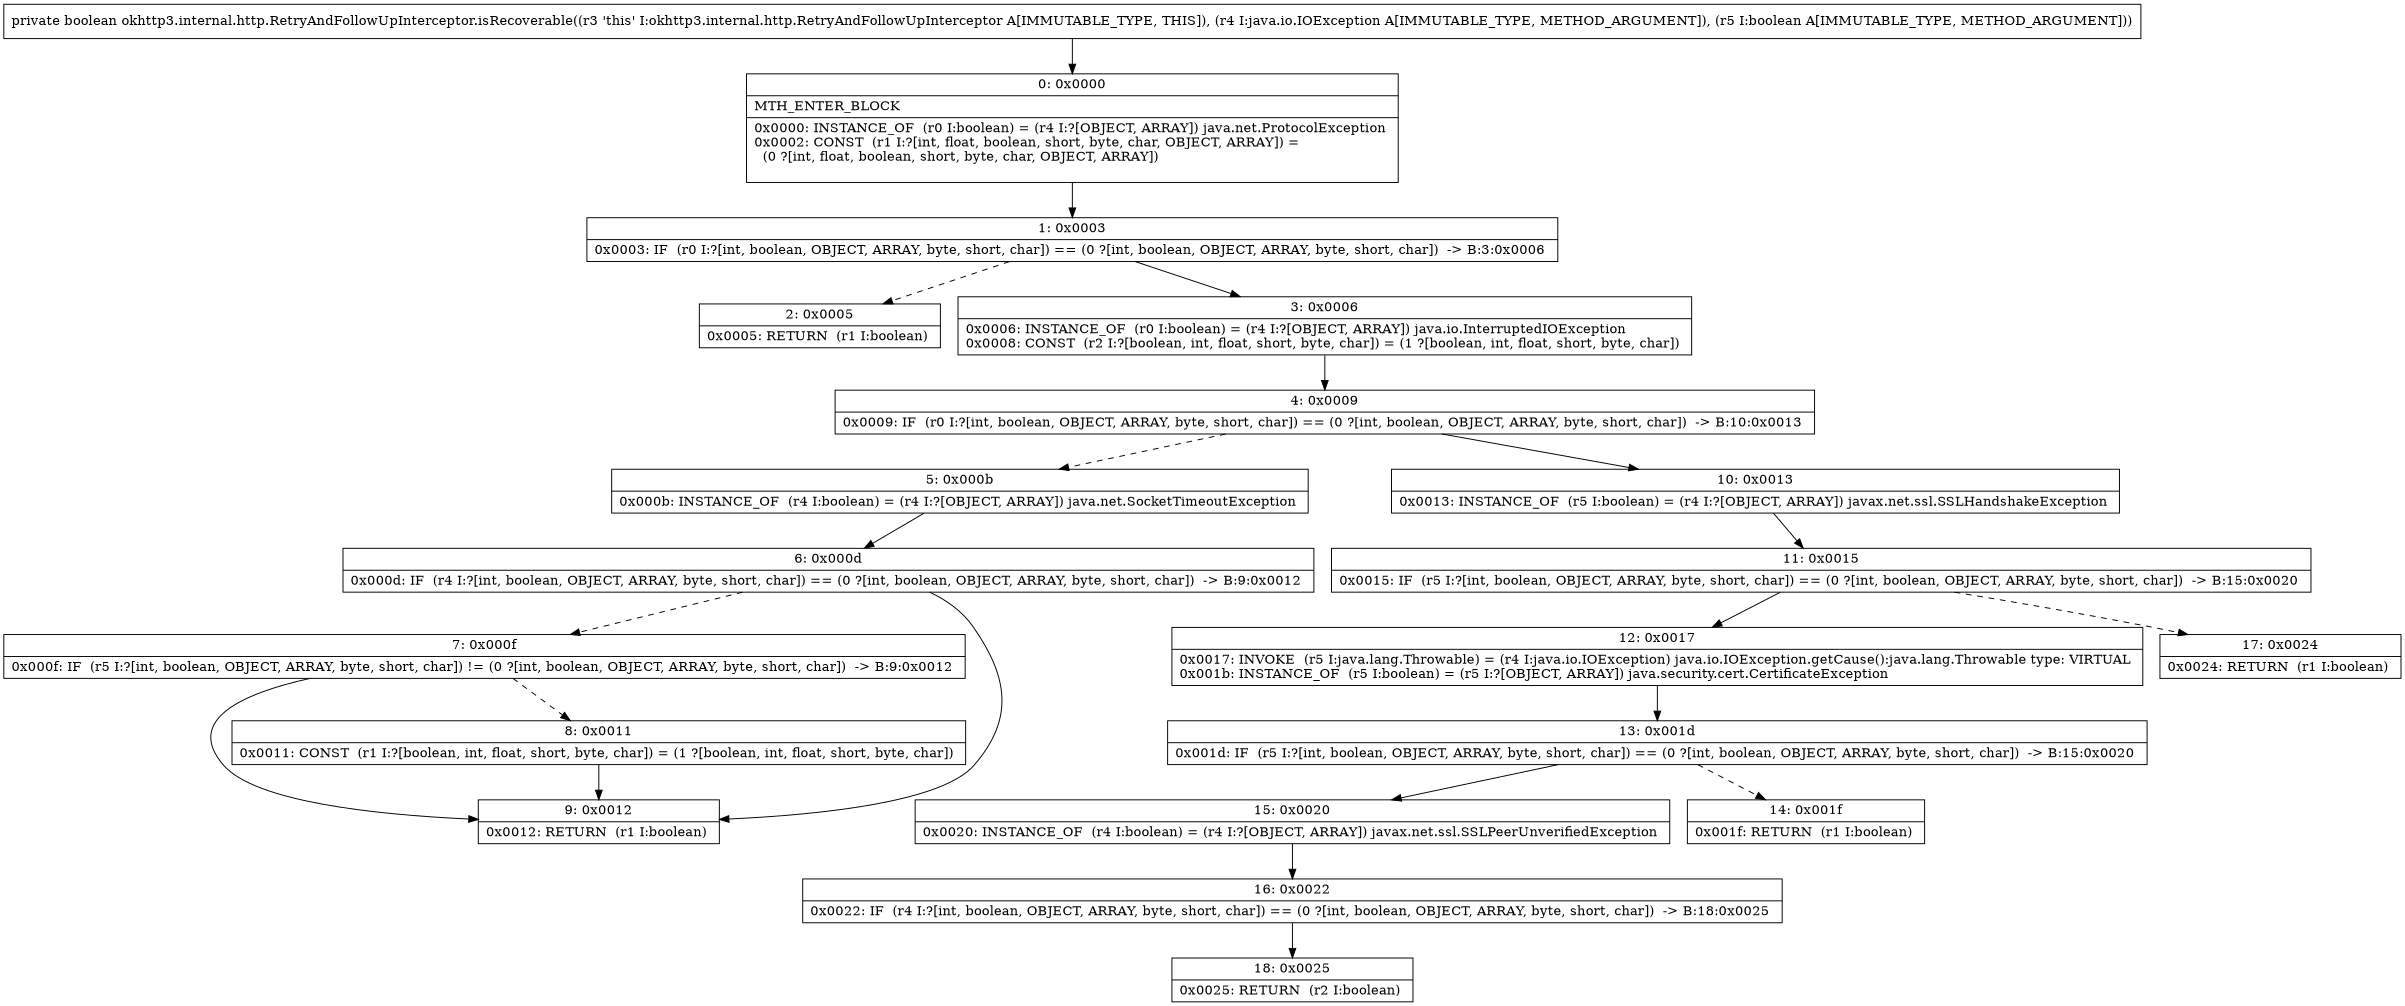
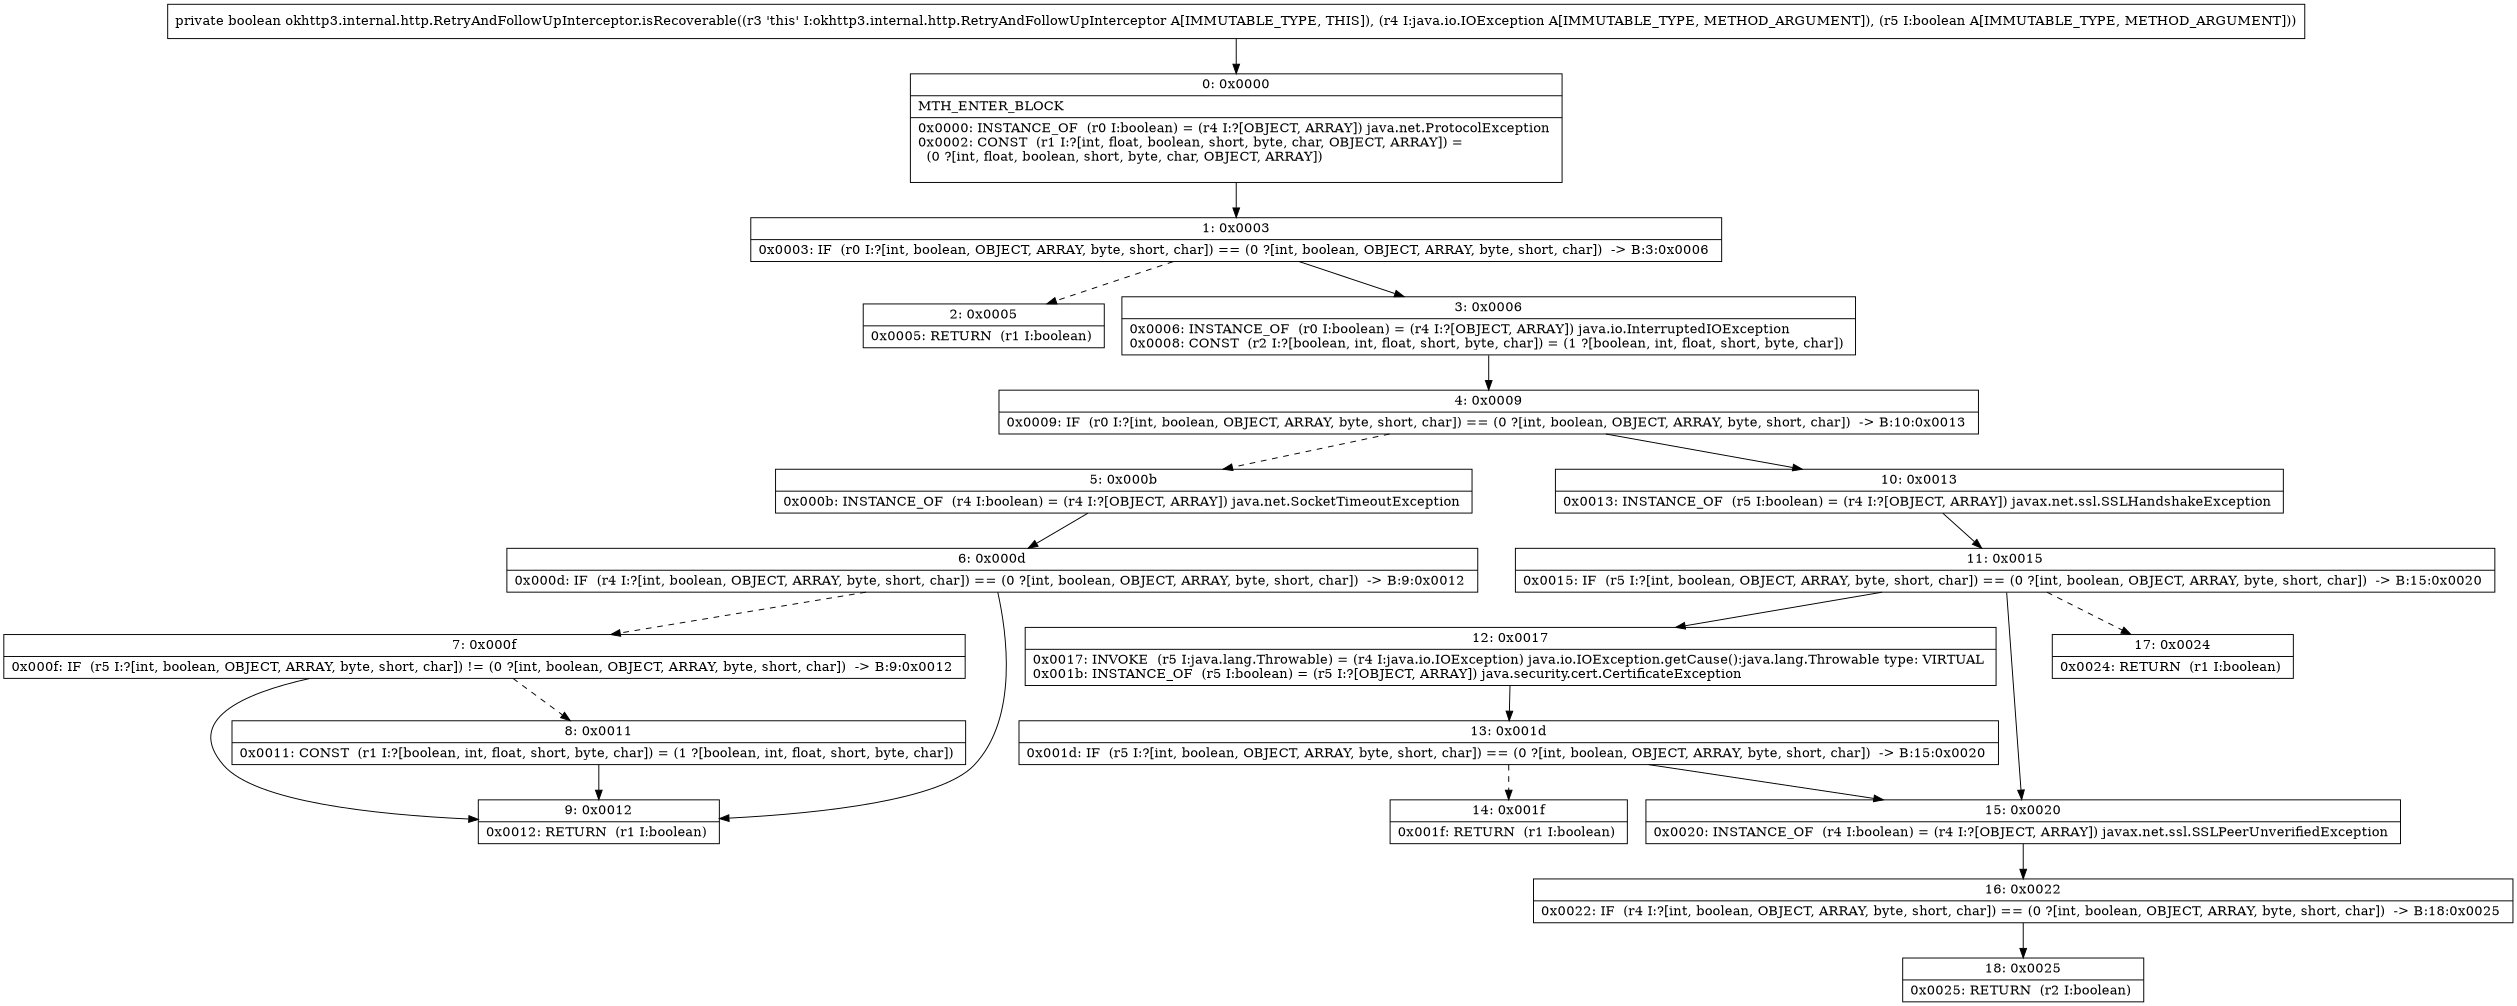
none -> (2014, 691)
